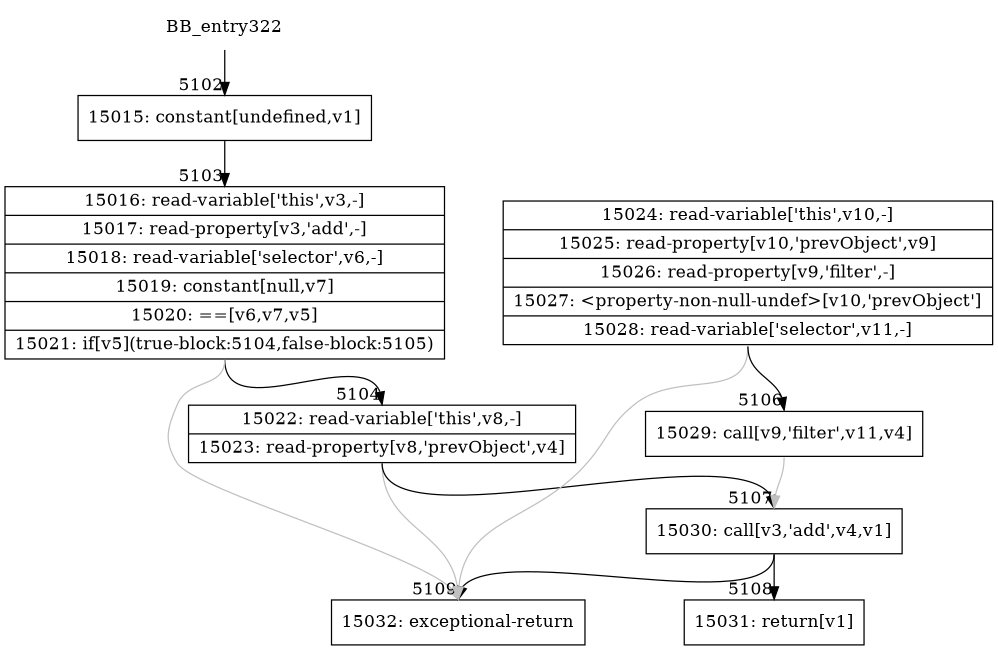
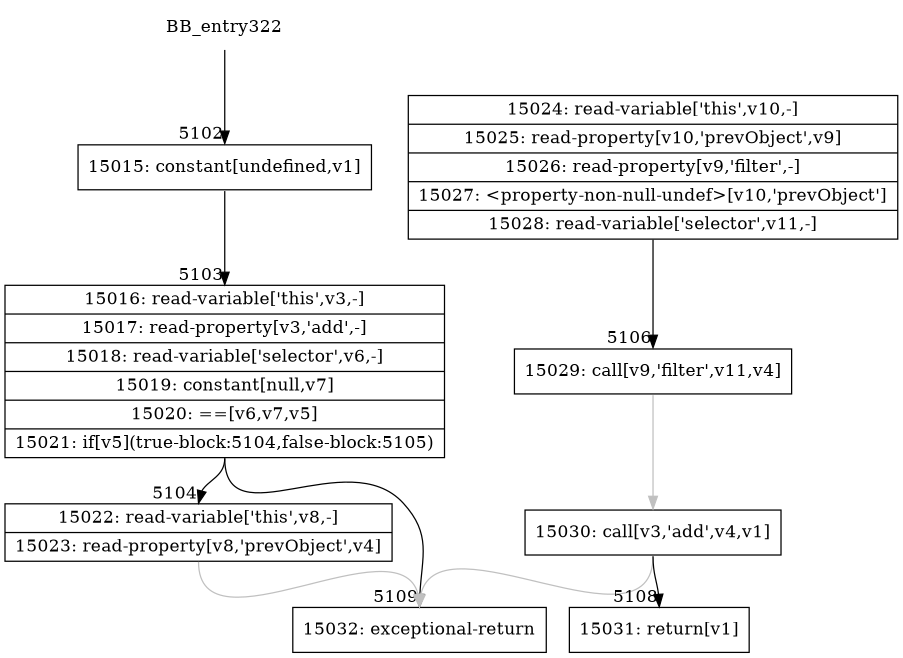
(596, 451) -> none
(582, 485) -> none
(253, 502) -> (354, 483)
(622, 577) -> (542, 583)
